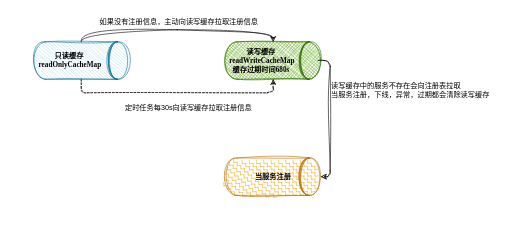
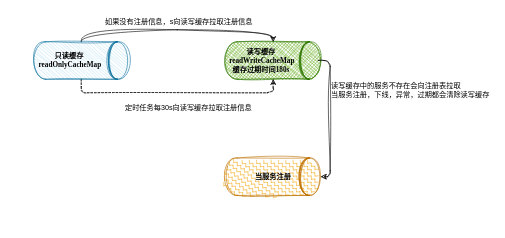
(179, 21) -> (179, 21)
(261, 60) -> (261, 60)
